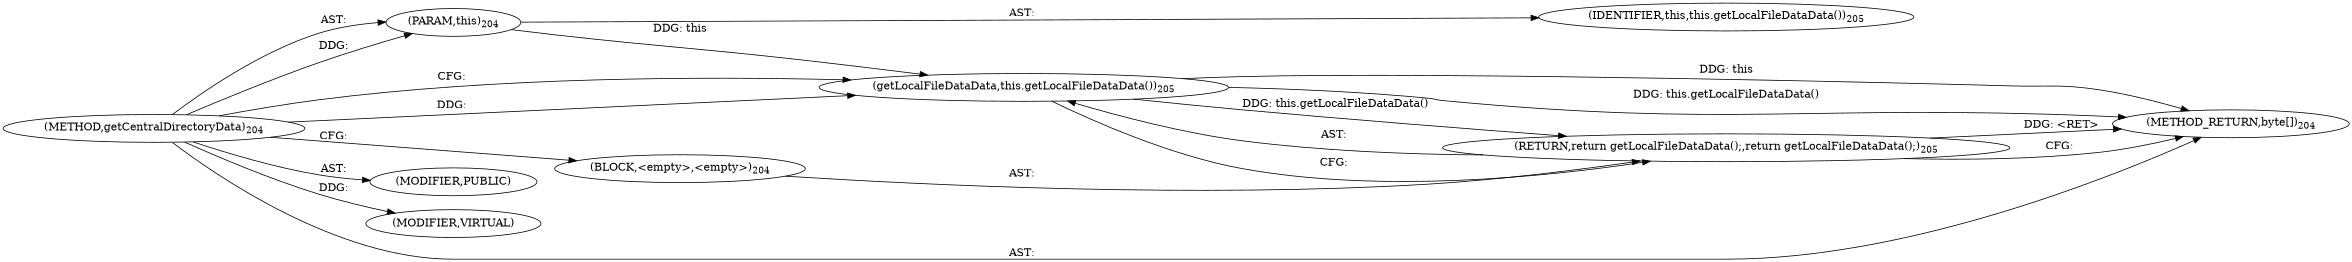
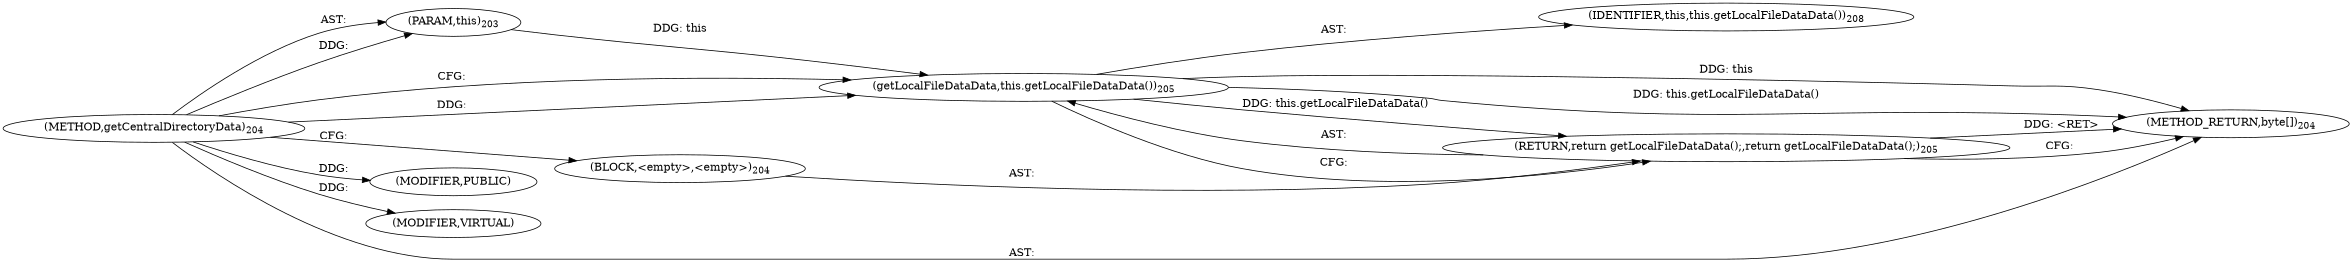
(1855, 16) -> (1855, 16)
(1026, 20) -> (1330, 43)
(490, 21) -> (490, 21)
(335, 169) -> (335, 169)
